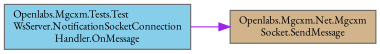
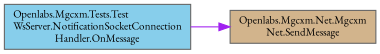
(303, 27) -> (303, 27)
